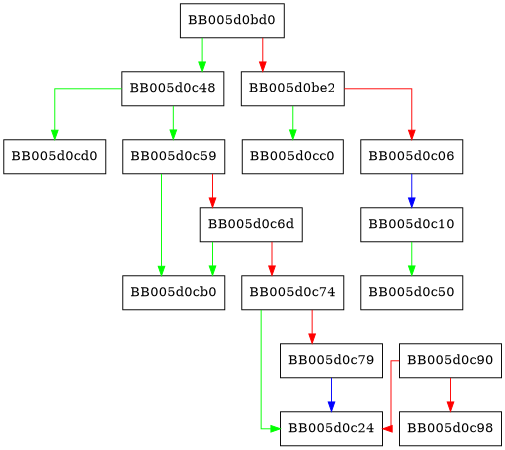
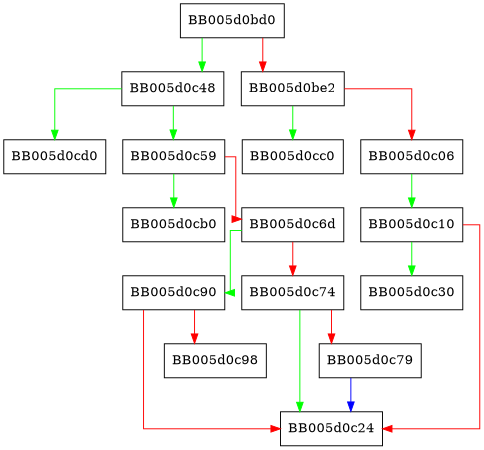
(412, 186) -> (412, 186)
(212, 254) -> (230, 256)
(412, 293) -> (412, 293)
none -> (480, 362)
